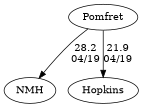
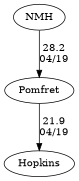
(64, 49) -> (39, 50)
